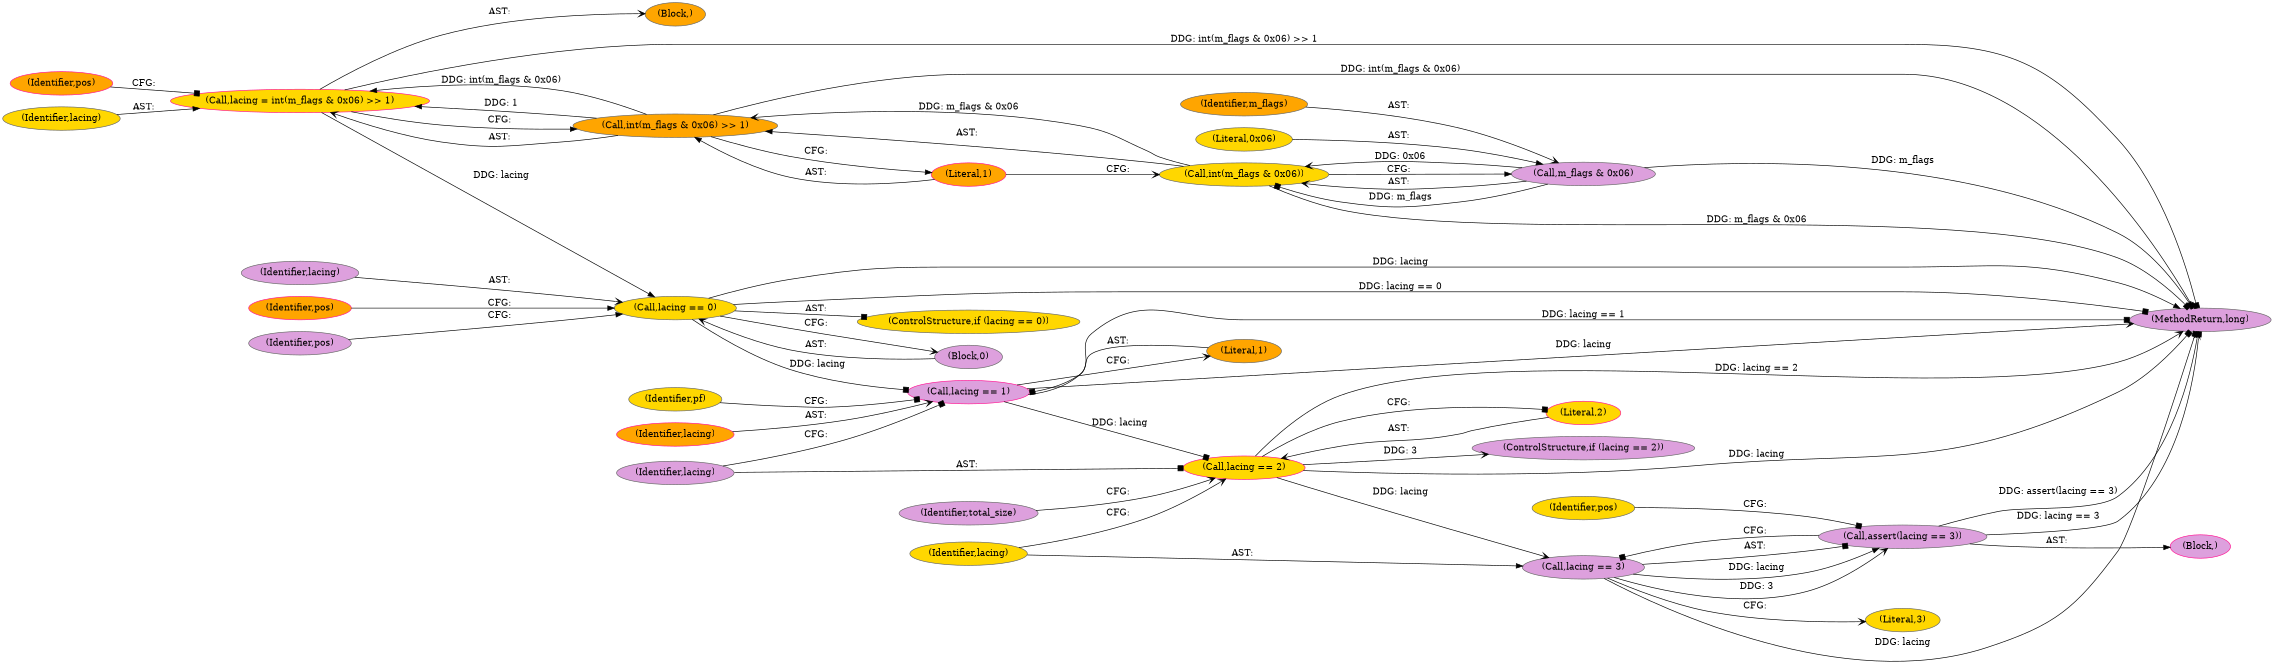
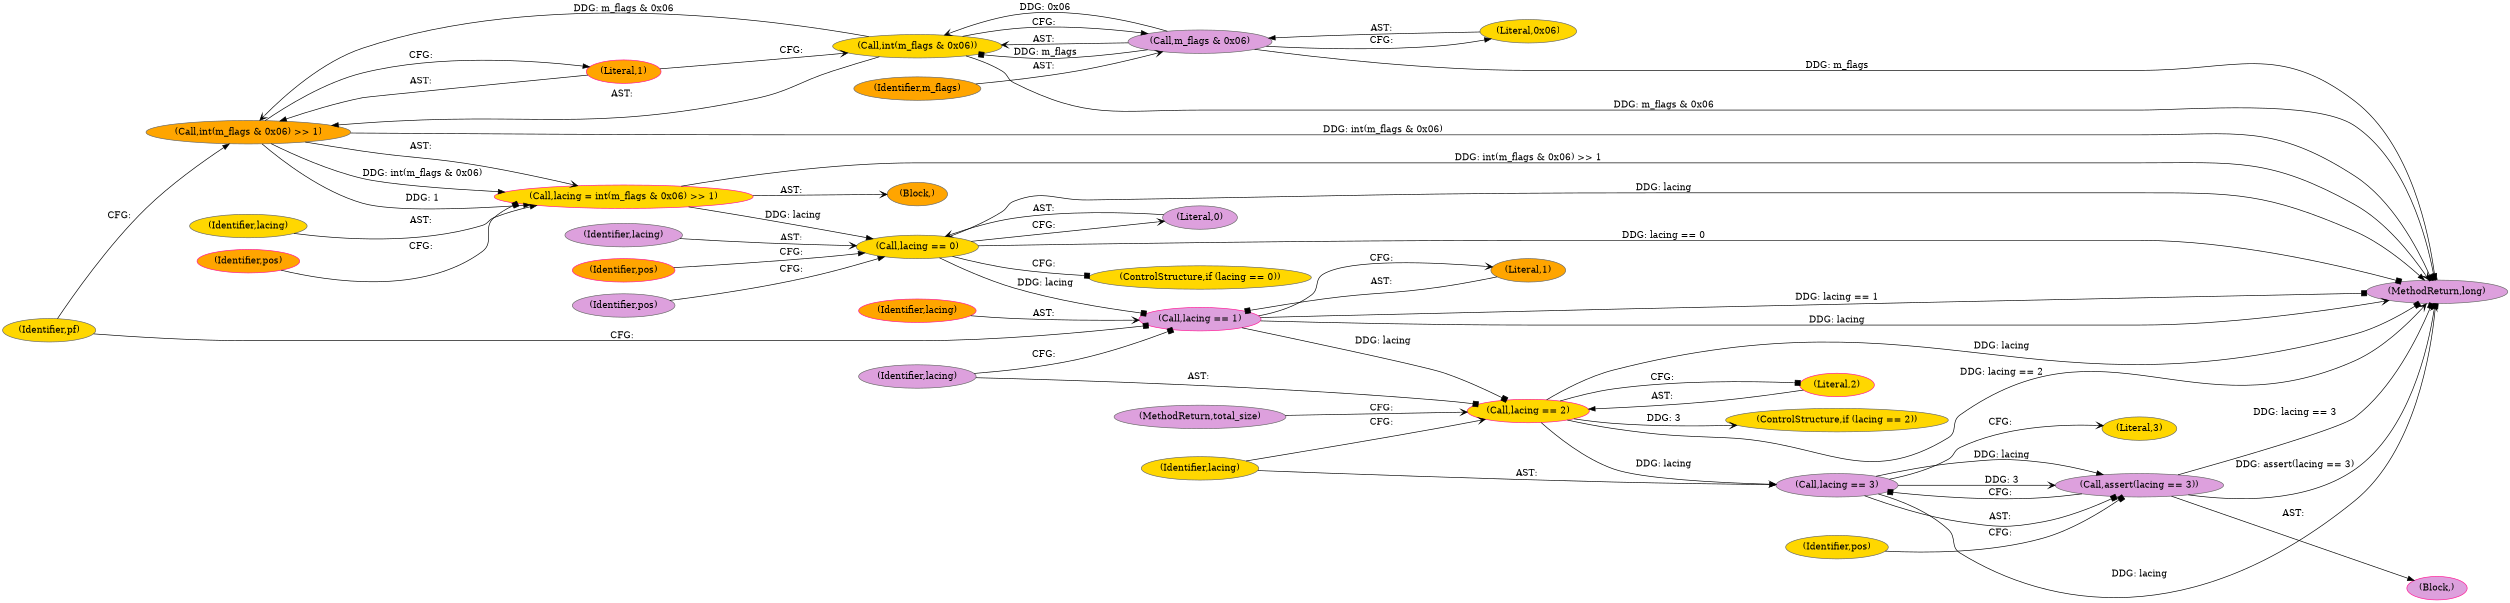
(1335, 44) -> (1571, 163)
none -> (1376, 49)
(460, 127) -> (131, 224)
(817, 309) -> (1045, 264)
(969, 357) -> (1200, 218)
(1418, 439) -> (1700, 403)
(1583, 448) -> (1837, 420)
(969, 513) -> (1200, 417)
